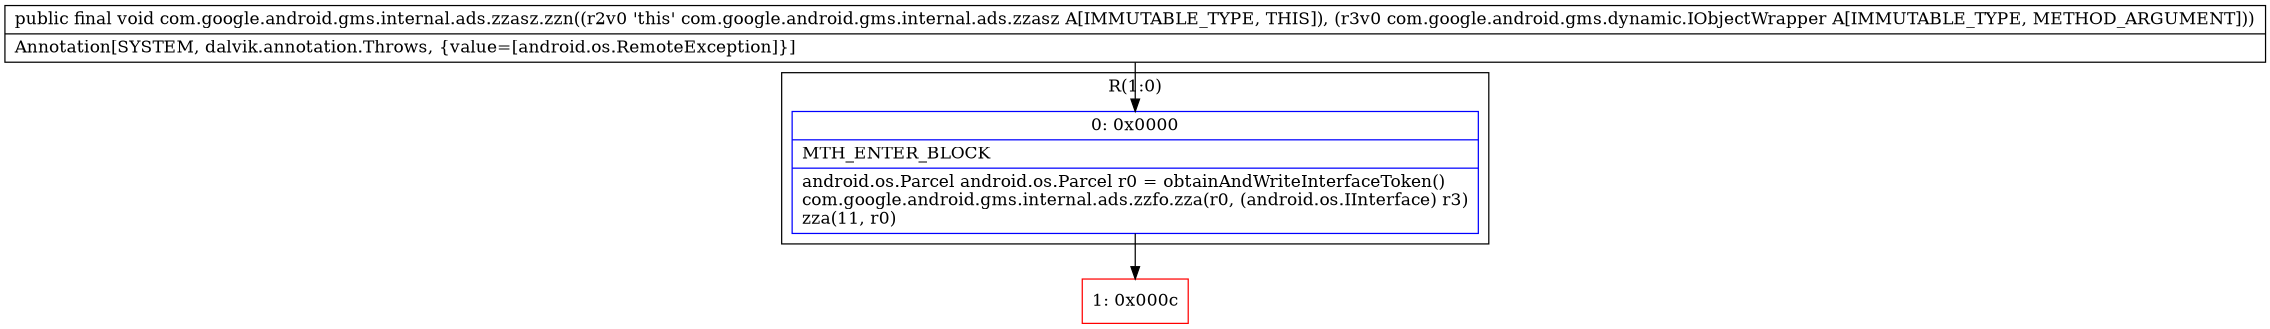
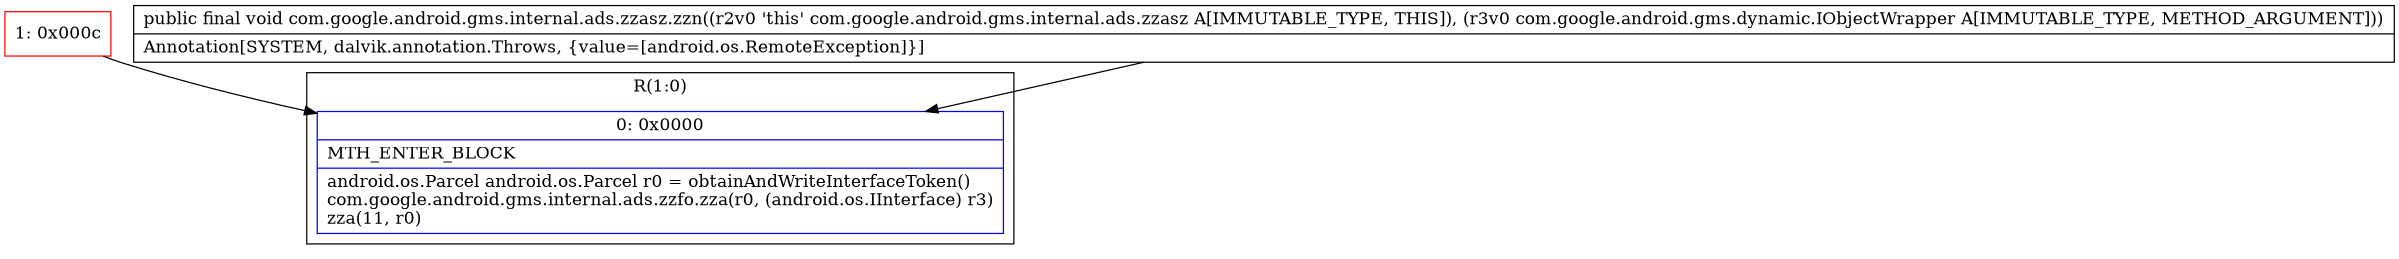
(1135, 252) -> (203, 86)
